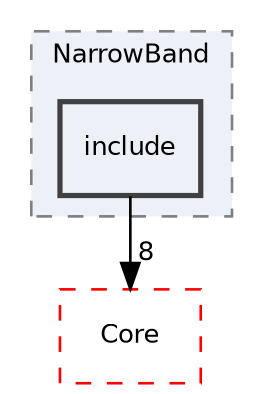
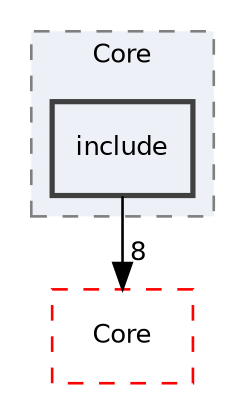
(132, 56) -> (123, 56)
